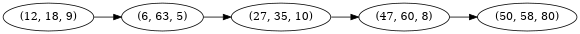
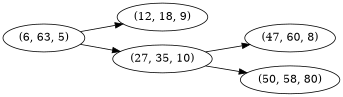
(104, 17) -> (98, 28)
(459, 17) -> (222, 69)
